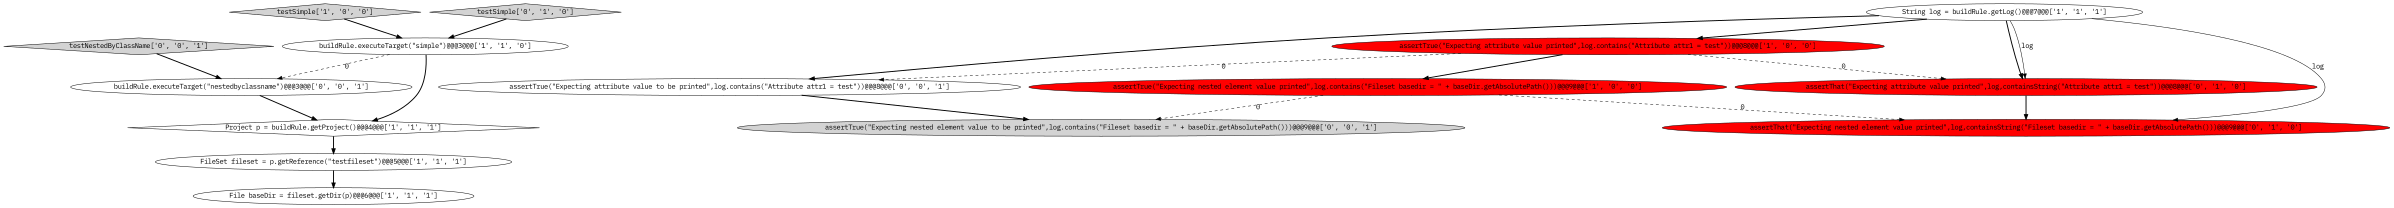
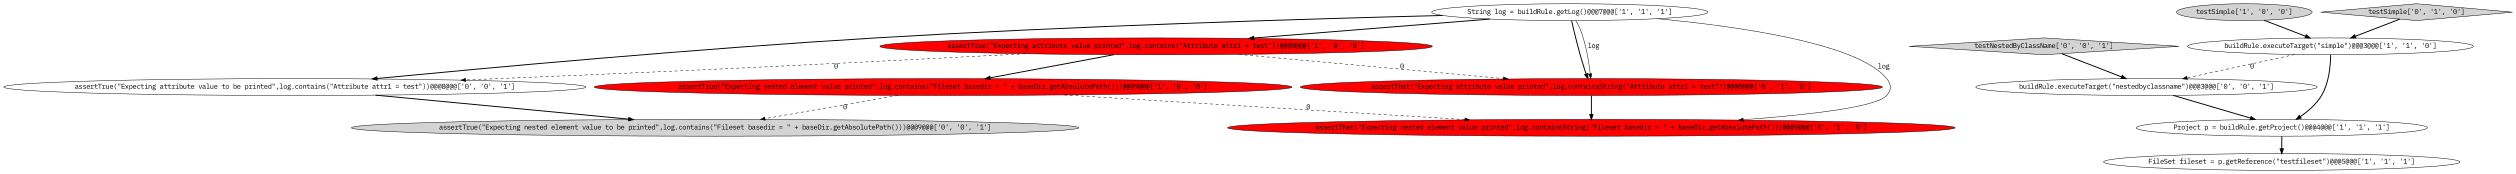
(325, 12) -> (2244, 12)
(334, 128) -> (2282, 128)
(334, 196) -> none
